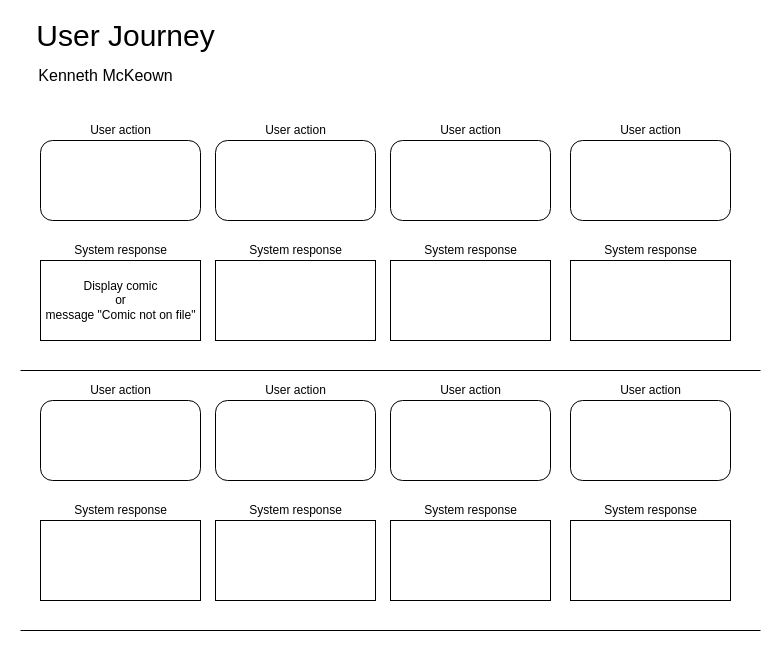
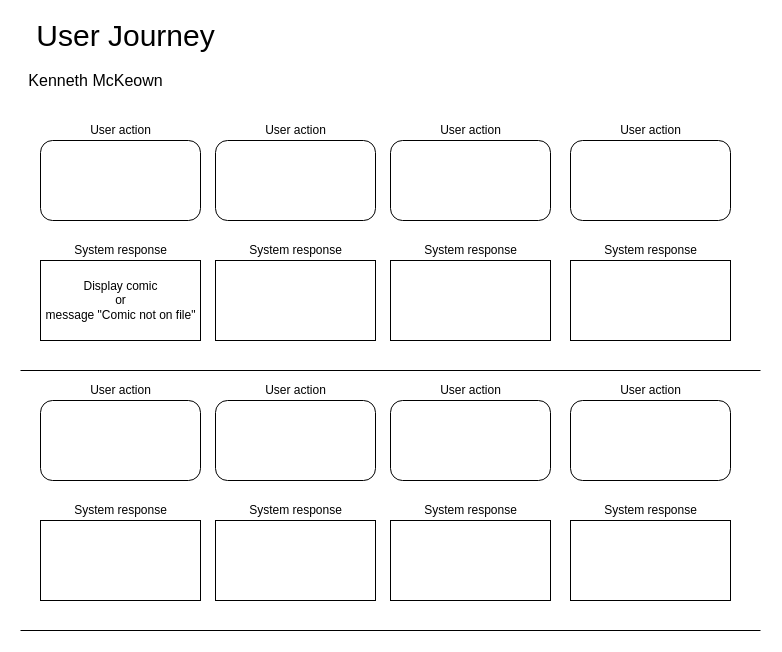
(106, 76) -> (96, 81)
